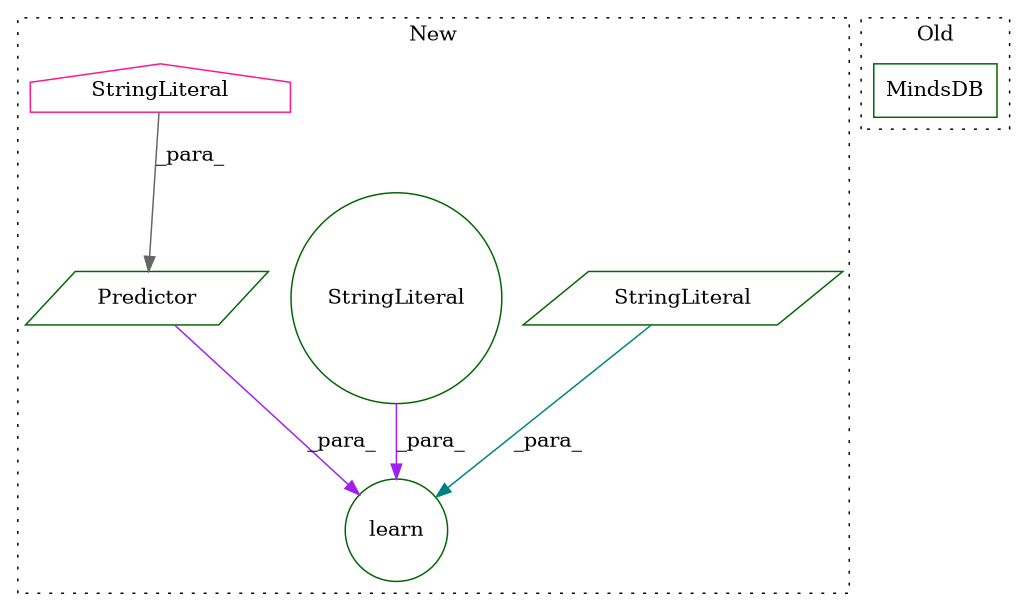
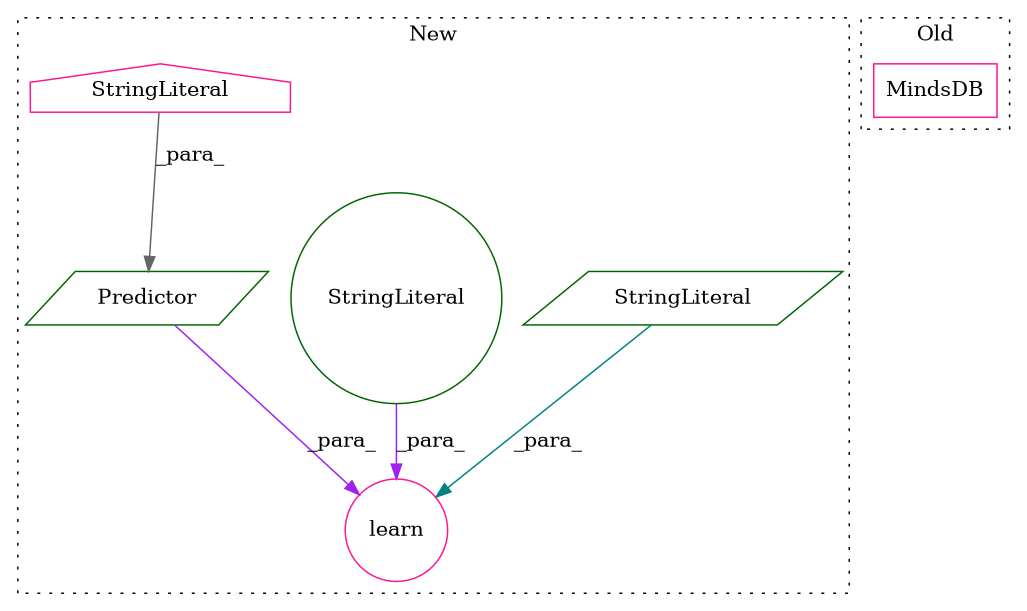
(935, 91) -> (935, 91)
(396, 530) -> (396, 530)
